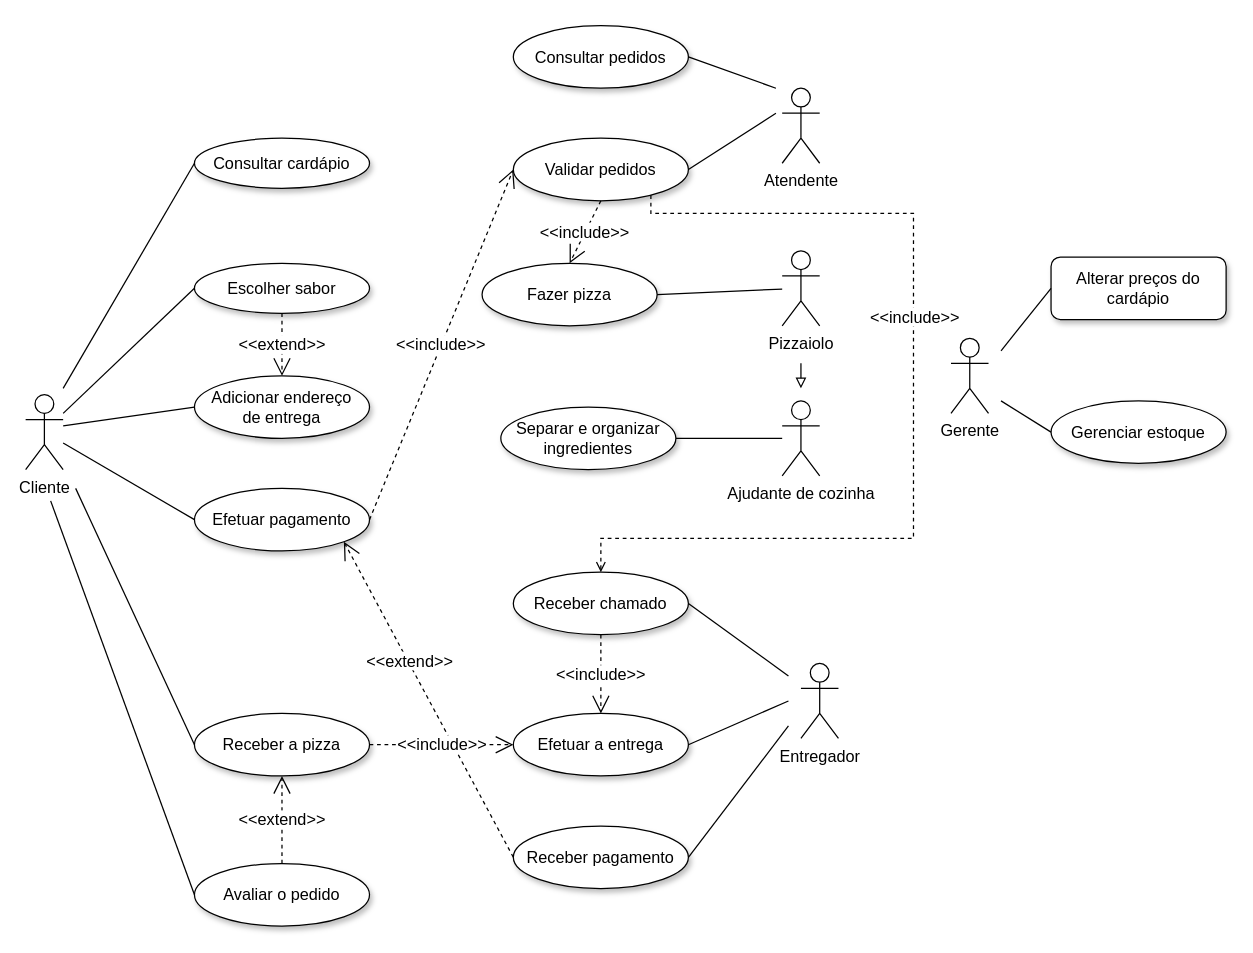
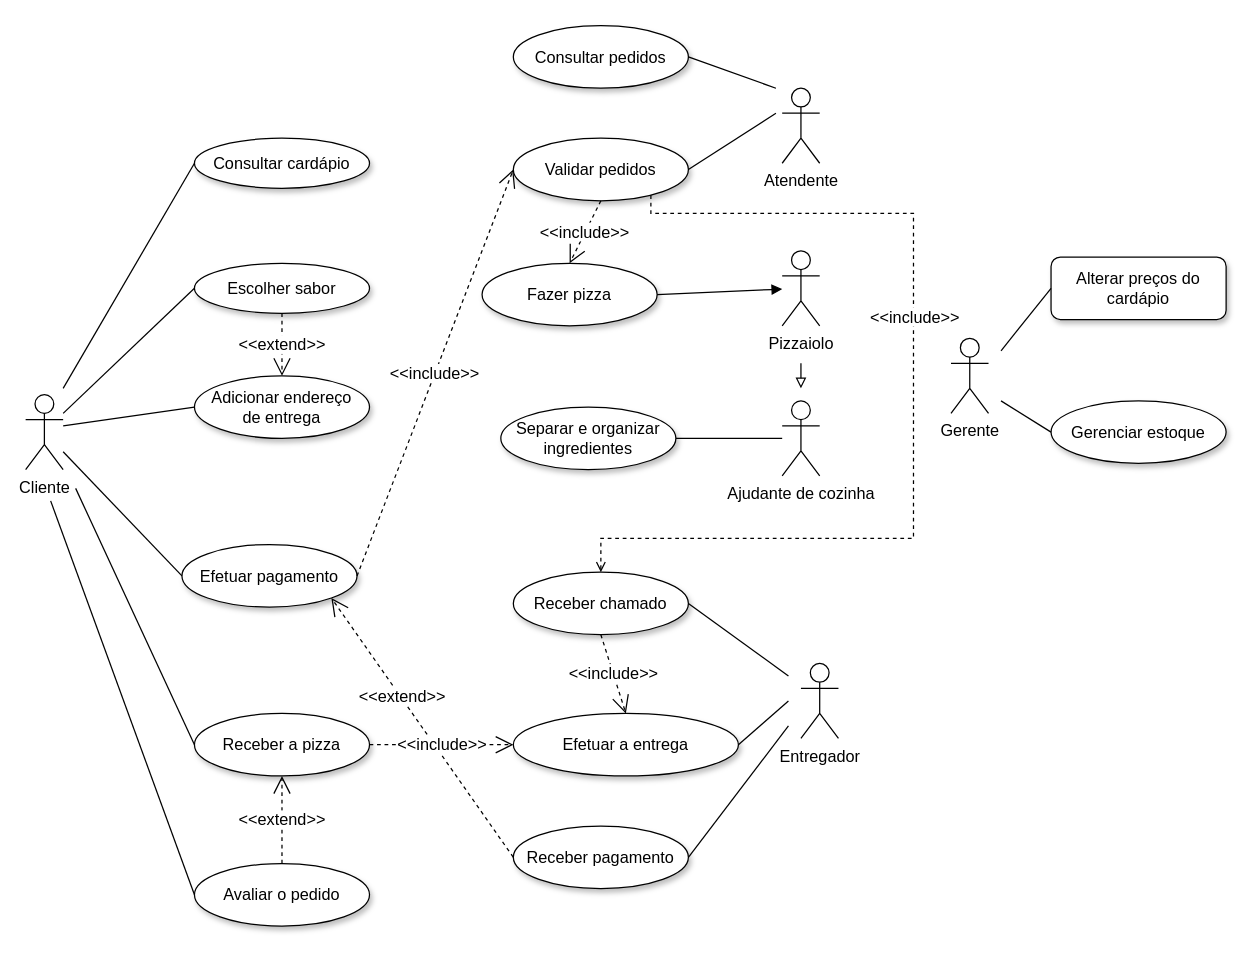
(775, 289) -> (770, 289)
(282, 519) -> (269, 576)
(601, 744) -> (626, 744)
